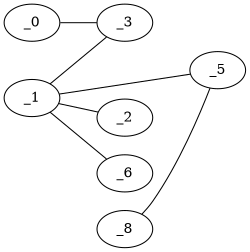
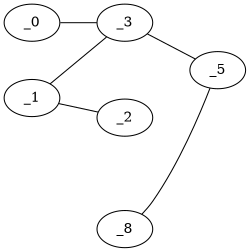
(125, 84) -> (171, 46)
(125, 173) -> none
